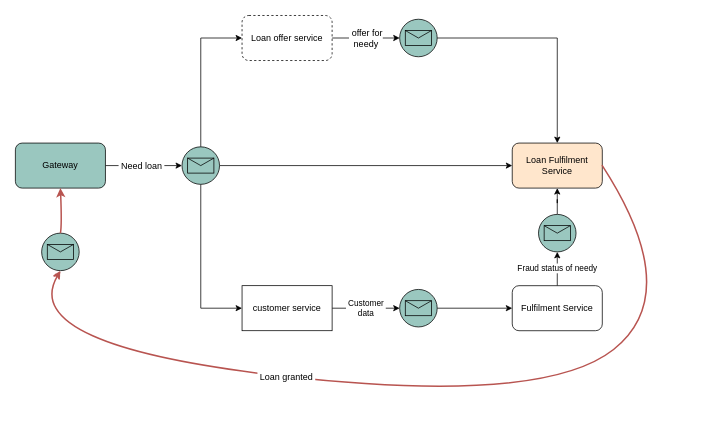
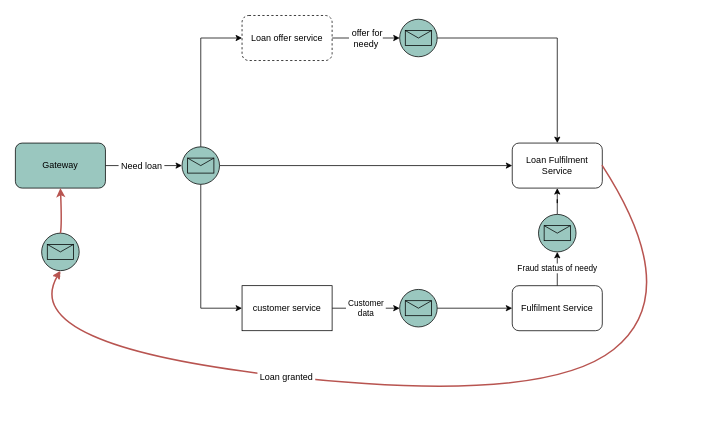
(557, 165) -> (557, 165)
